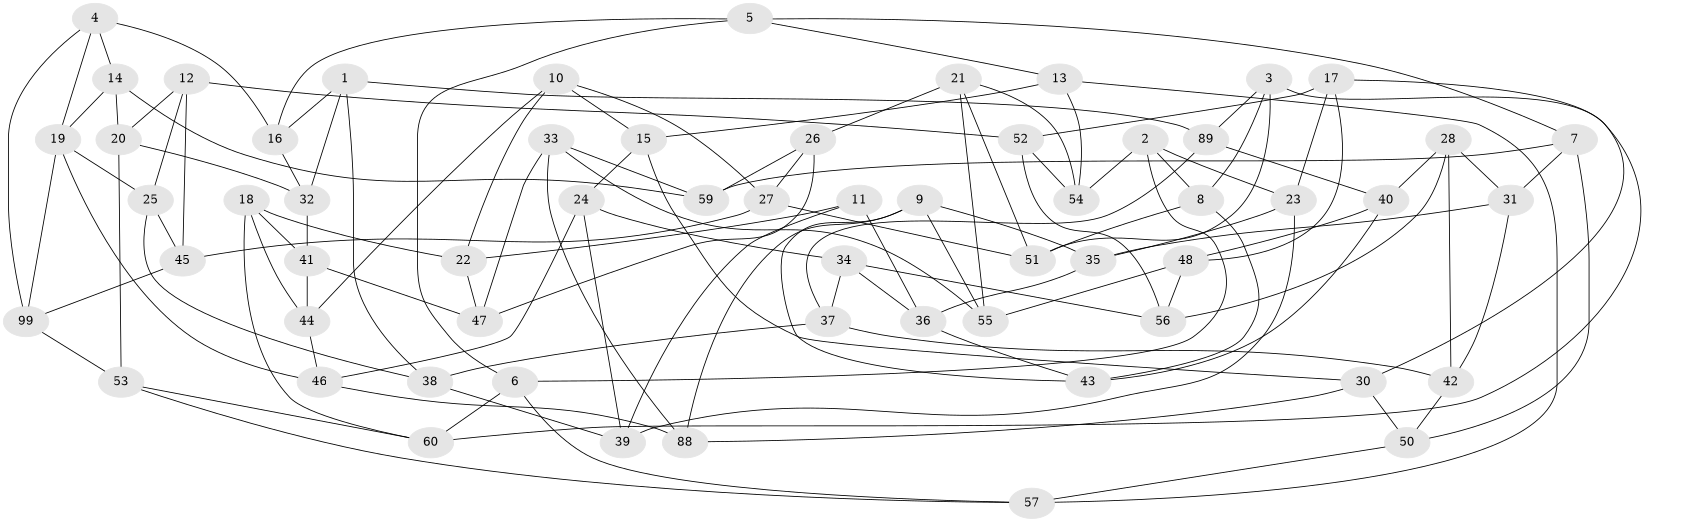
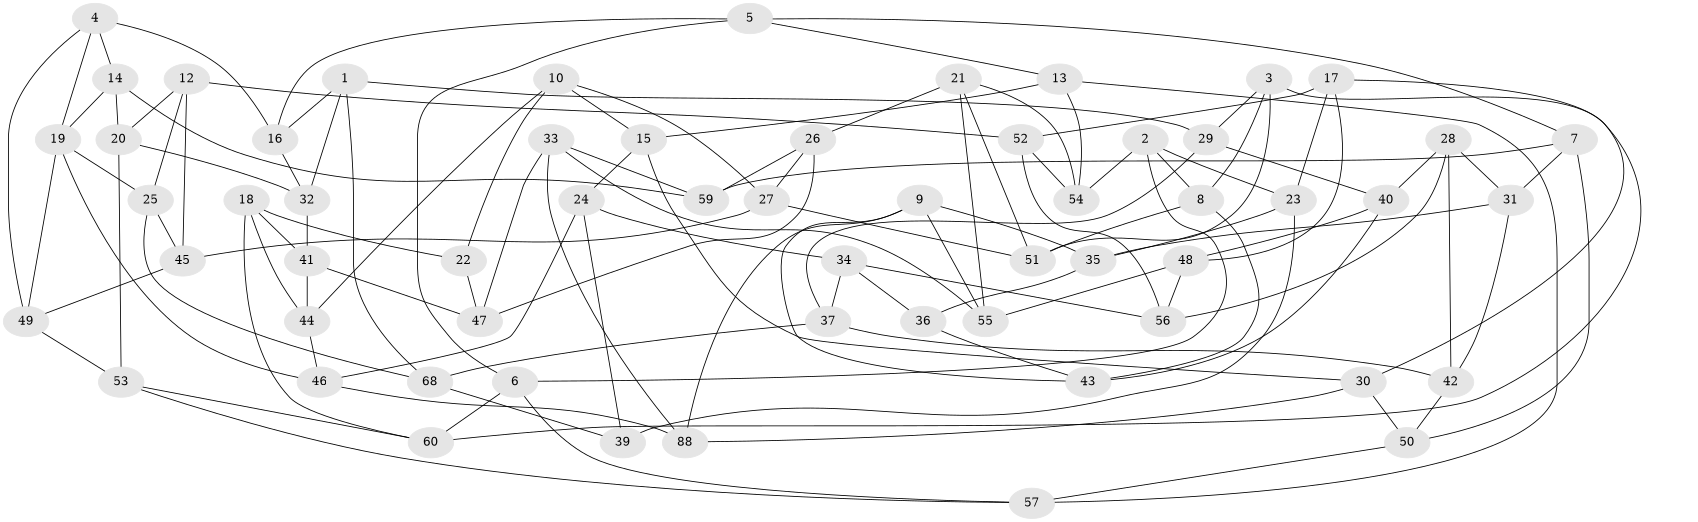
(1206, 140) -> (1206, 140)
(859, 200) -> none
(26, 322) -> (26, 322)
(430, 382) -> (430, 382)
